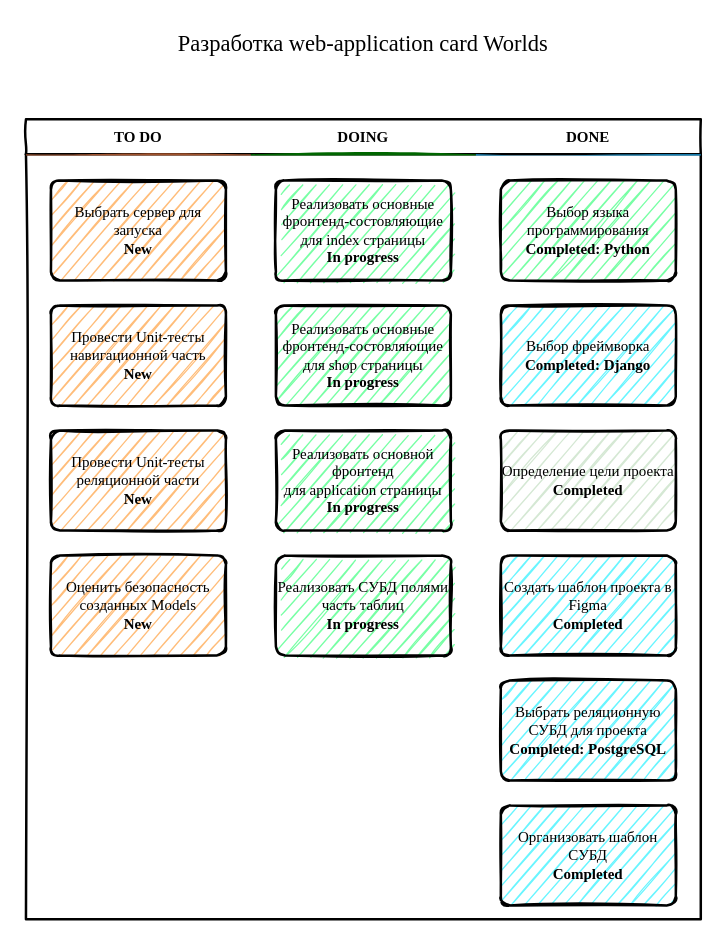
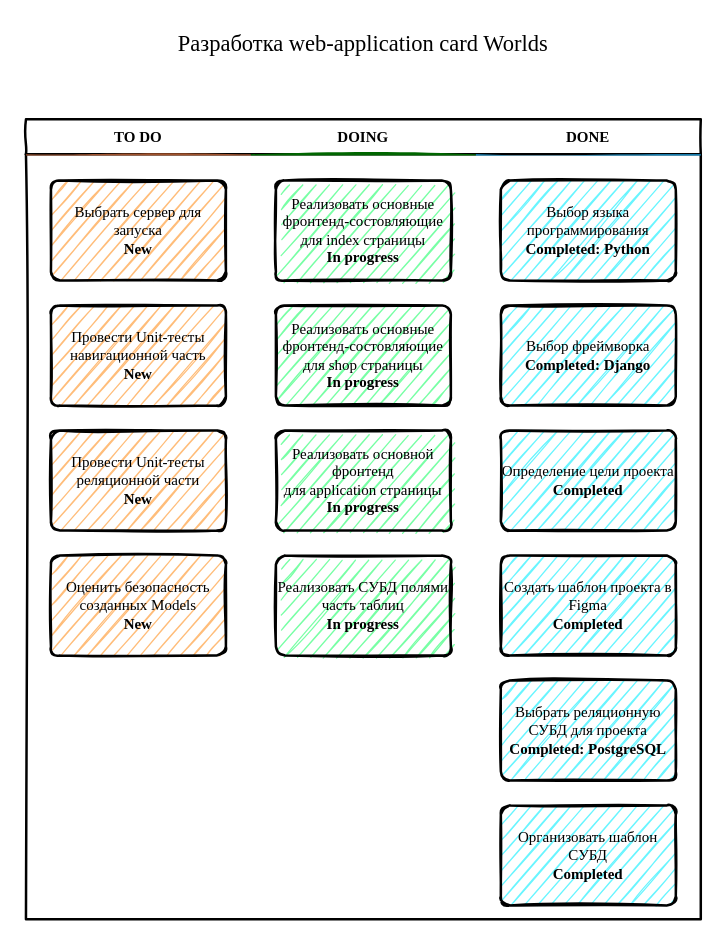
(588, 231) -> (588, 231)
(588, 481) -> (588, 481)
